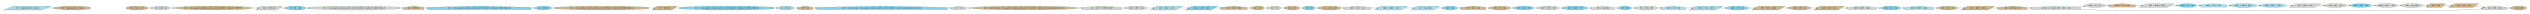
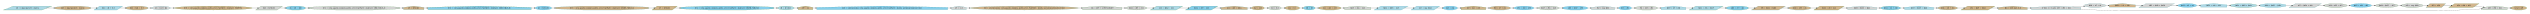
none -> (108, 8)
